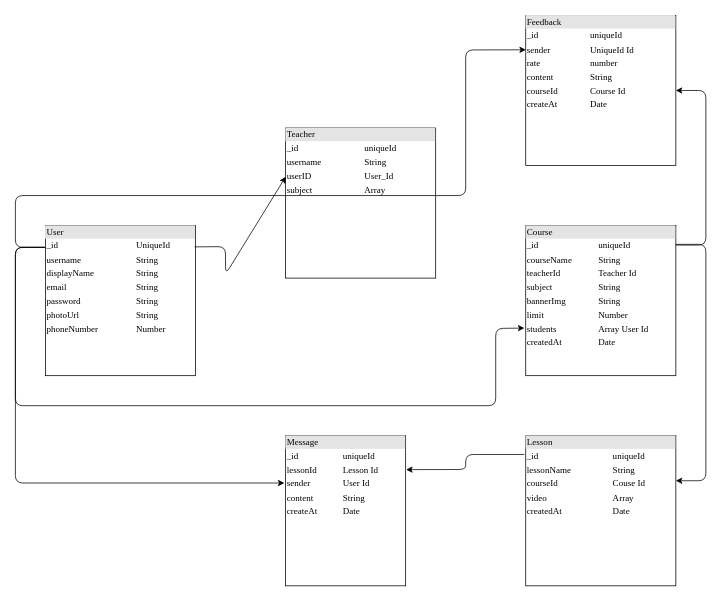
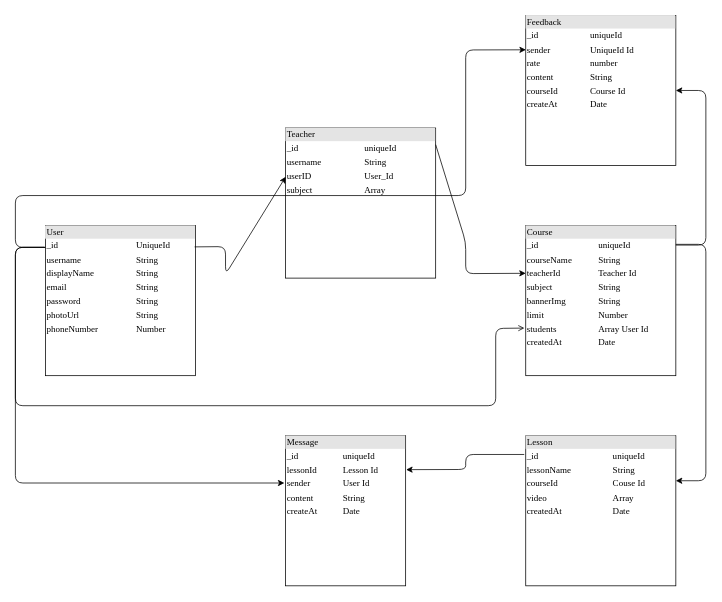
none -> (461, 229)
(517, 328) -> (519, 328)
